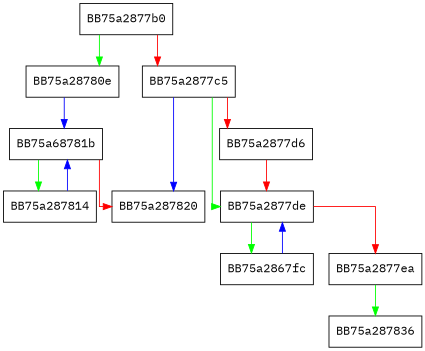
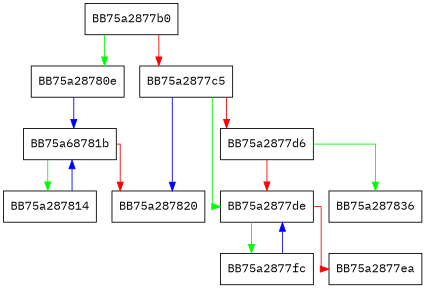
(267, 269) -> (267, 269)
(375, 296) -> (364, 144)
